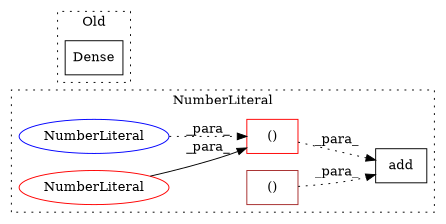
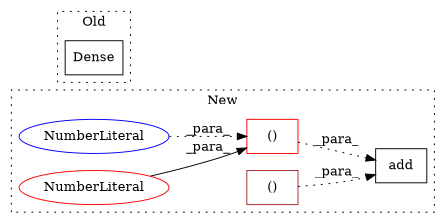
(223, 101) -> (223, 101)
